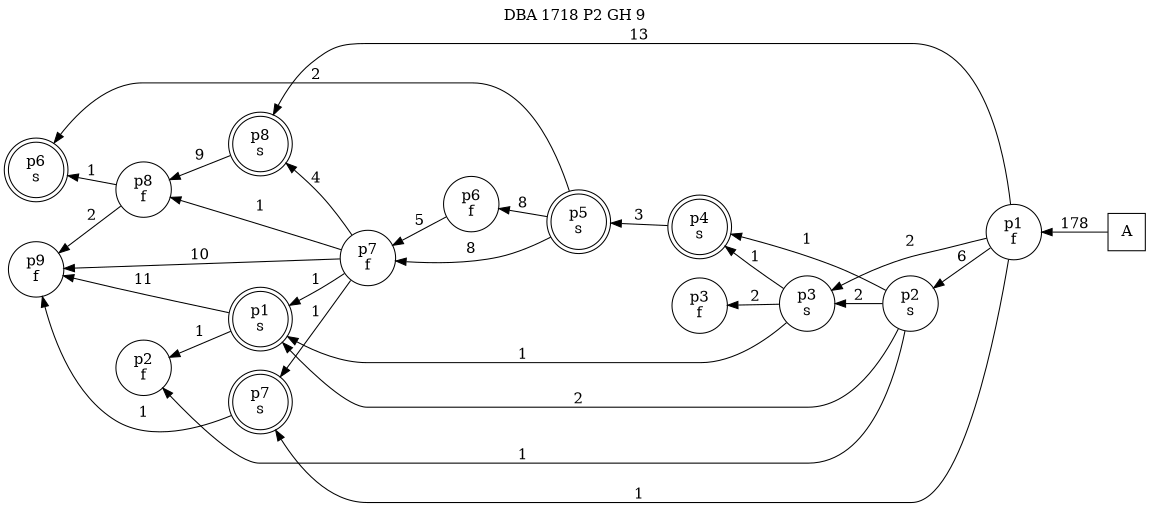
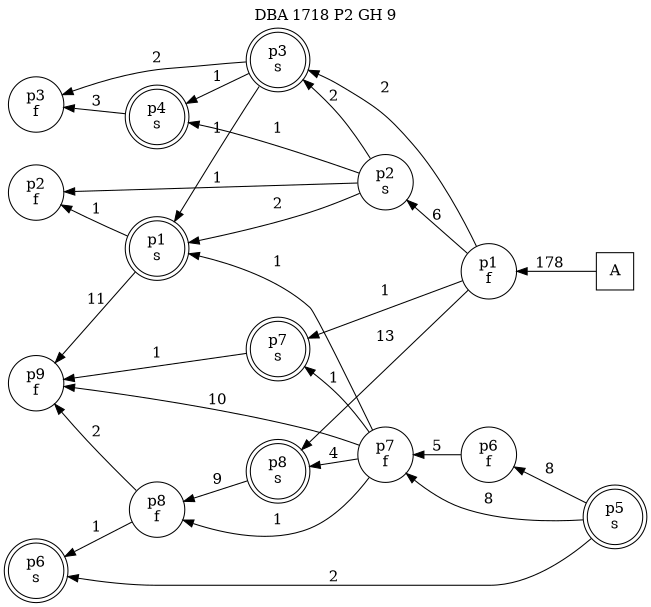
(645, 225) -> (100, 111)
(807, 304) -> (278, 60)
